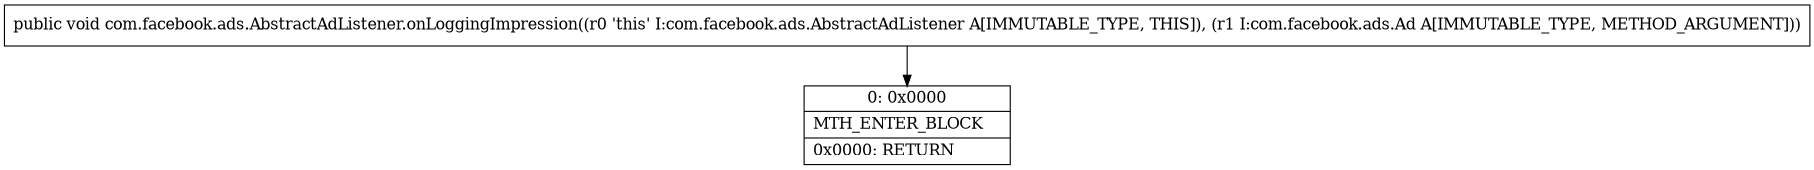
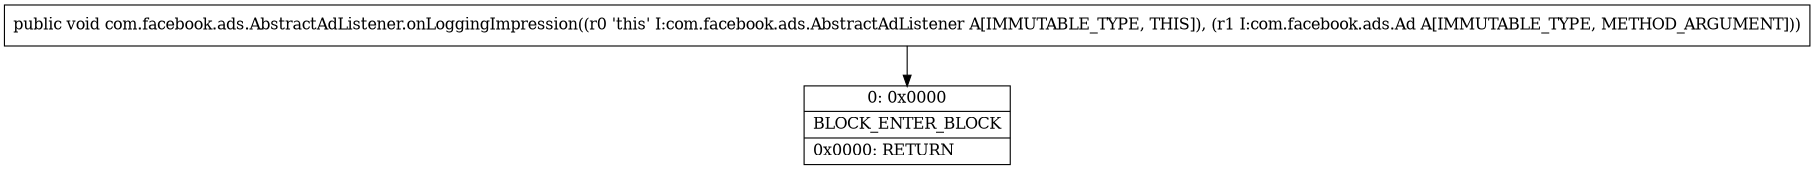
(898, 124) -> (907, 124)
